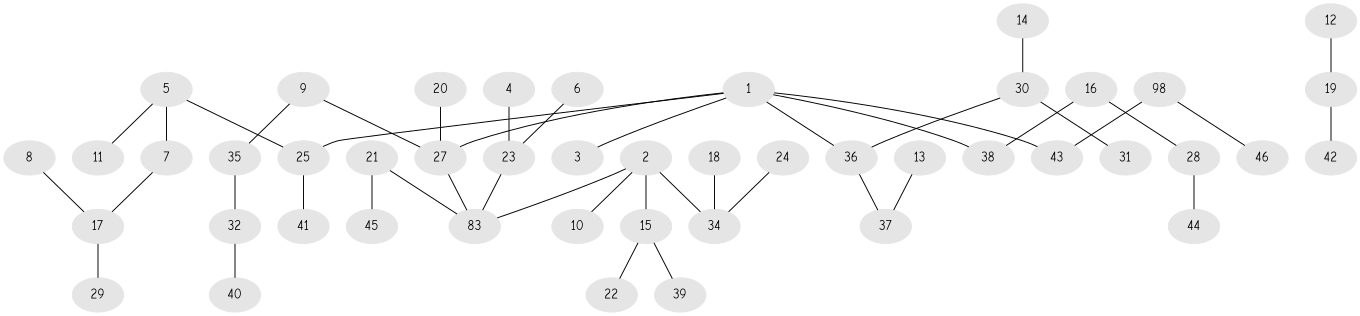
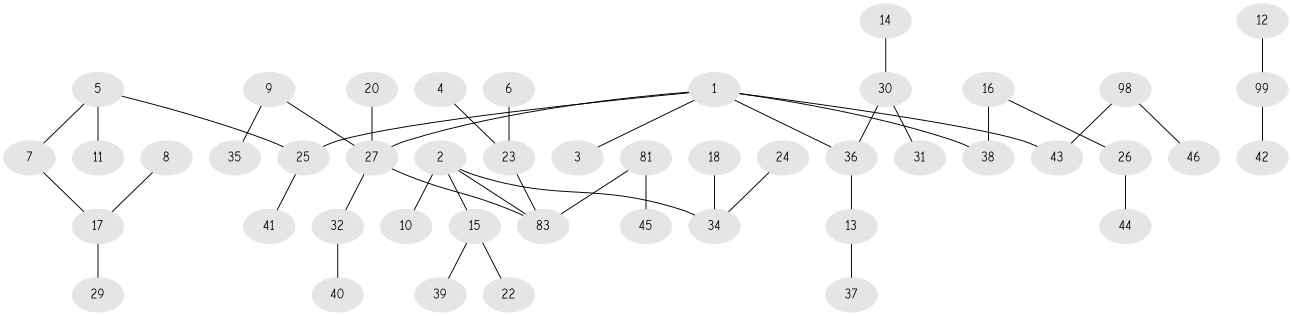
(1331, 89) -> (1262, 89)
(372, 158) -> (646, 158)
(1194, 158) -> (1125, 158)
(235, 192) -> (355, 192)
(869, 192) -> (851, 192)
